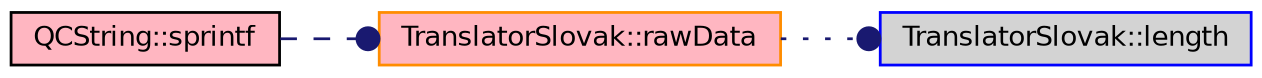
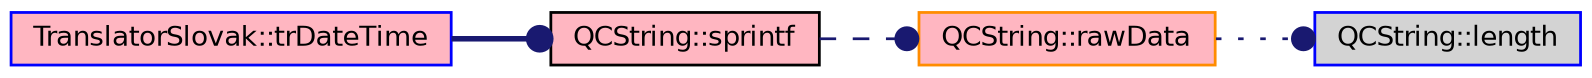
none -> (231, 39)
(580, 39) -> (1067, 39)
(1066, 39) -> (1448, 39)
